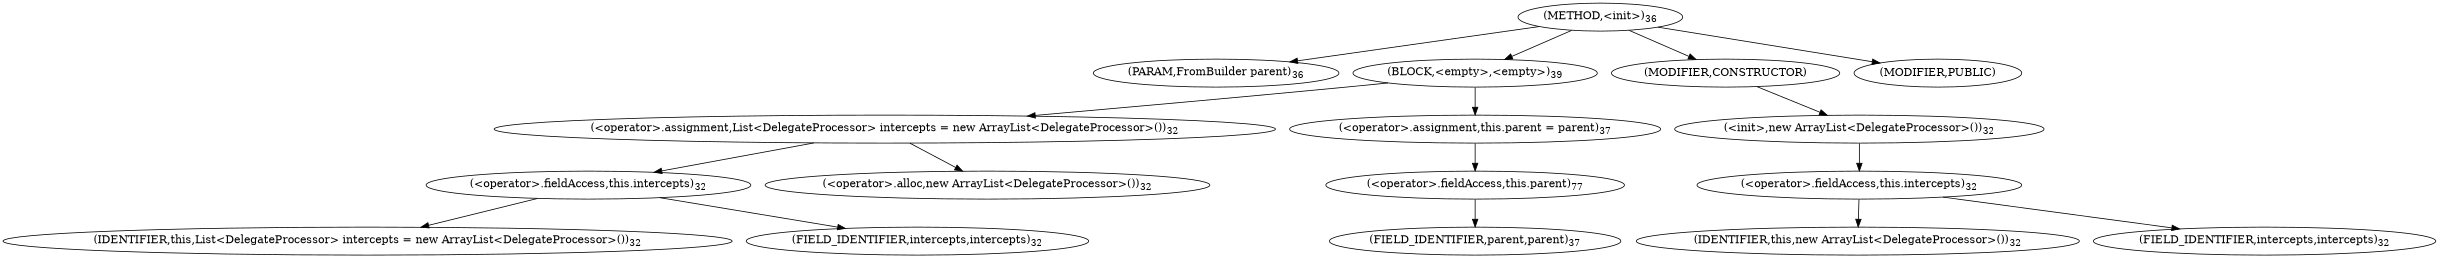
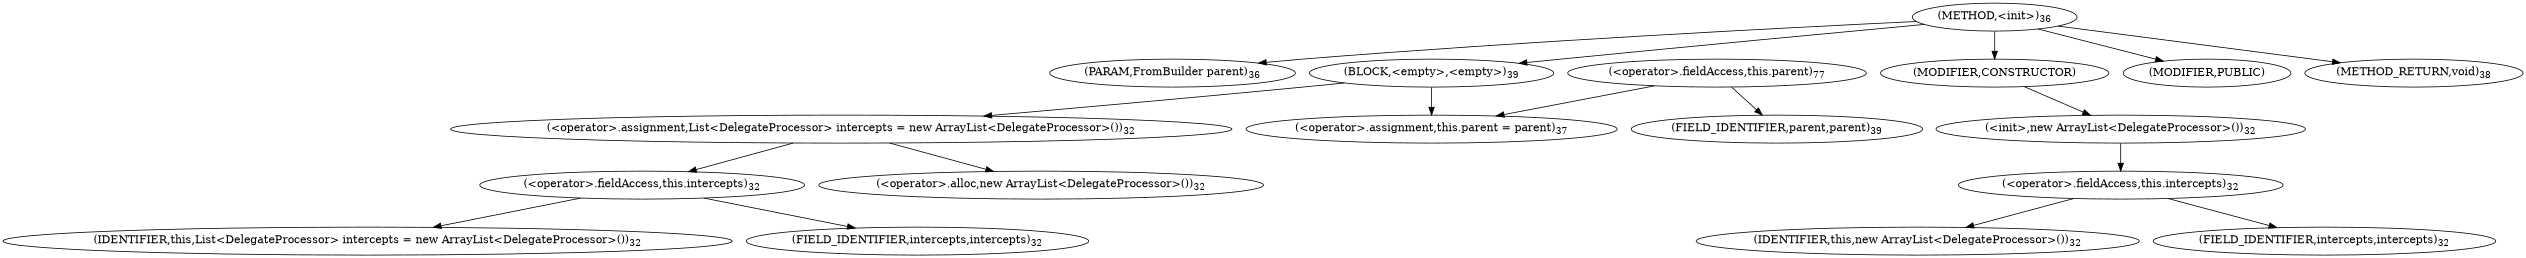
none -> (2414, 73)
(1475, 153) -> (1579, 100)
(1575, 240) -> (1876, 128)
